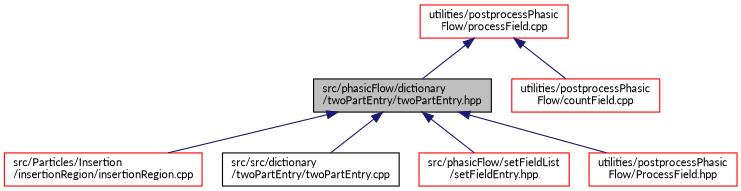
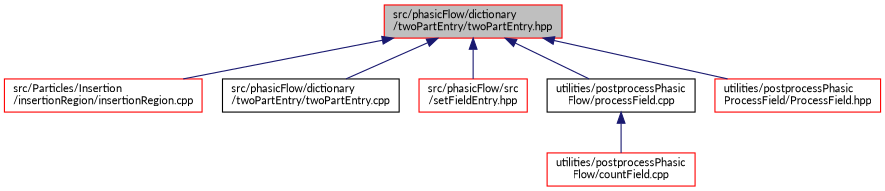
(494, 22) -> (621, 96)
(444, 62) -> (552, 61)
(402, 96) -> (473, 22)
(311, 169) -> (311, 96)
(494, 169) -> (473, 96)
(663, 169) -> (798, 96)
